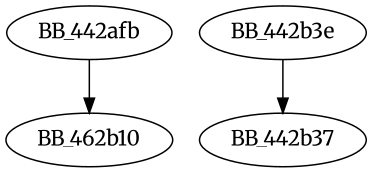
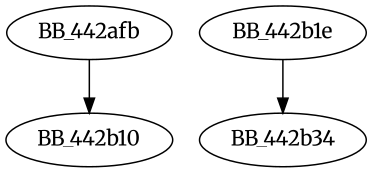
(283, 33) -> (283, 33)
(89, 140) -> (89, 140)
(283, 140) -> (283, 140)
